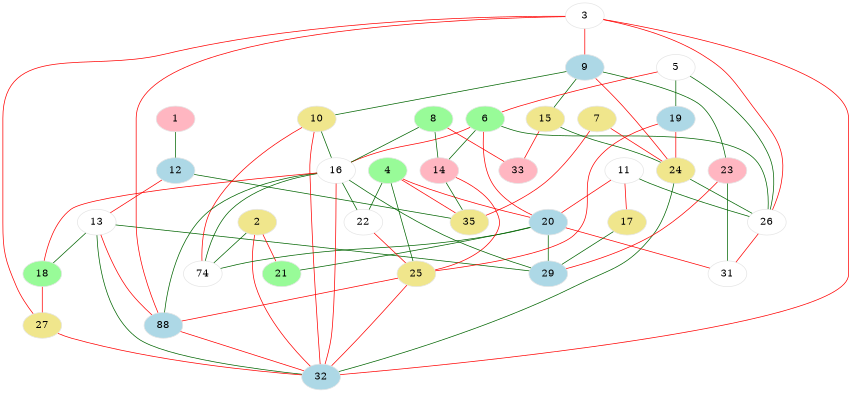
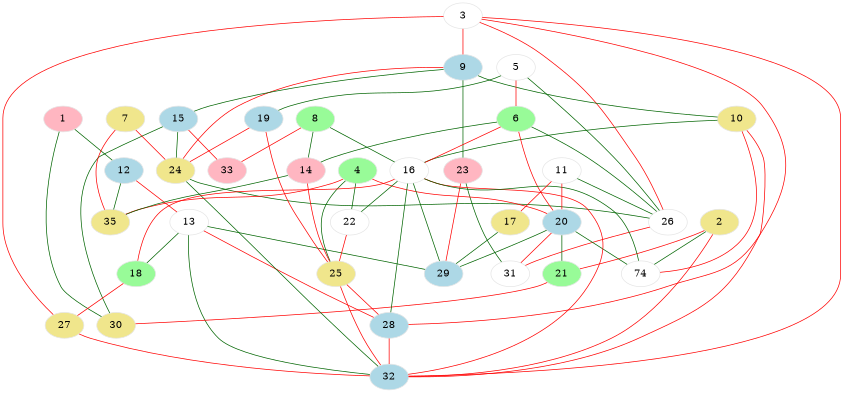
(545, 119) -> (178, 119)
none -> (116, 325)
(163, 325) -> (389, 325)
